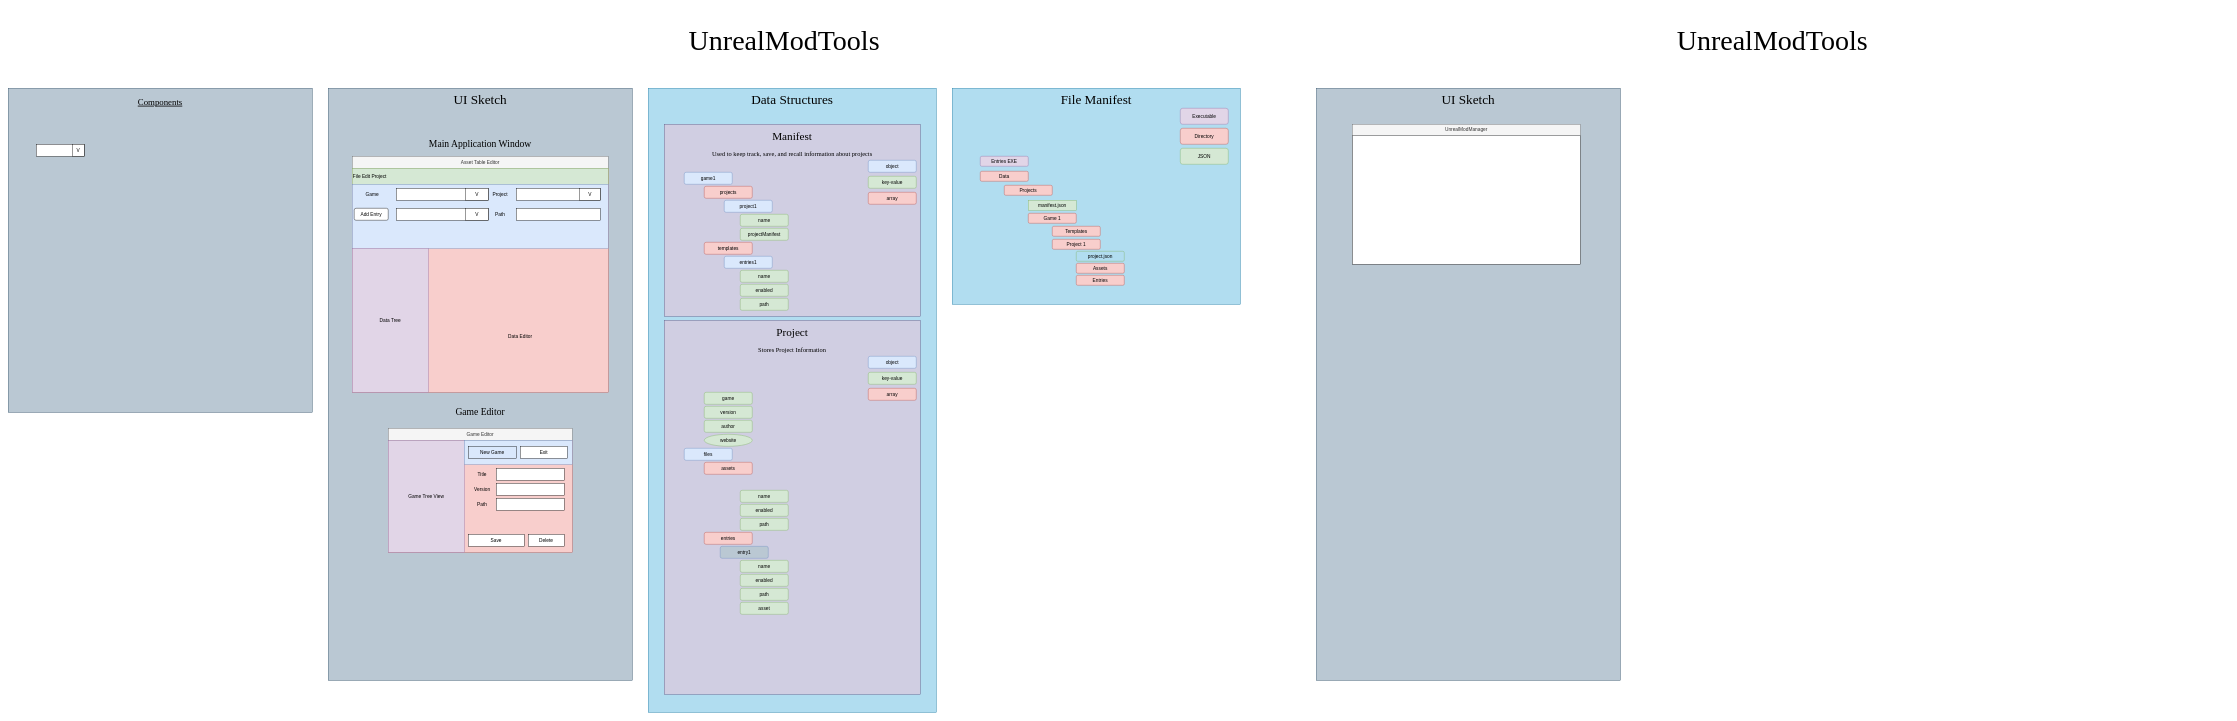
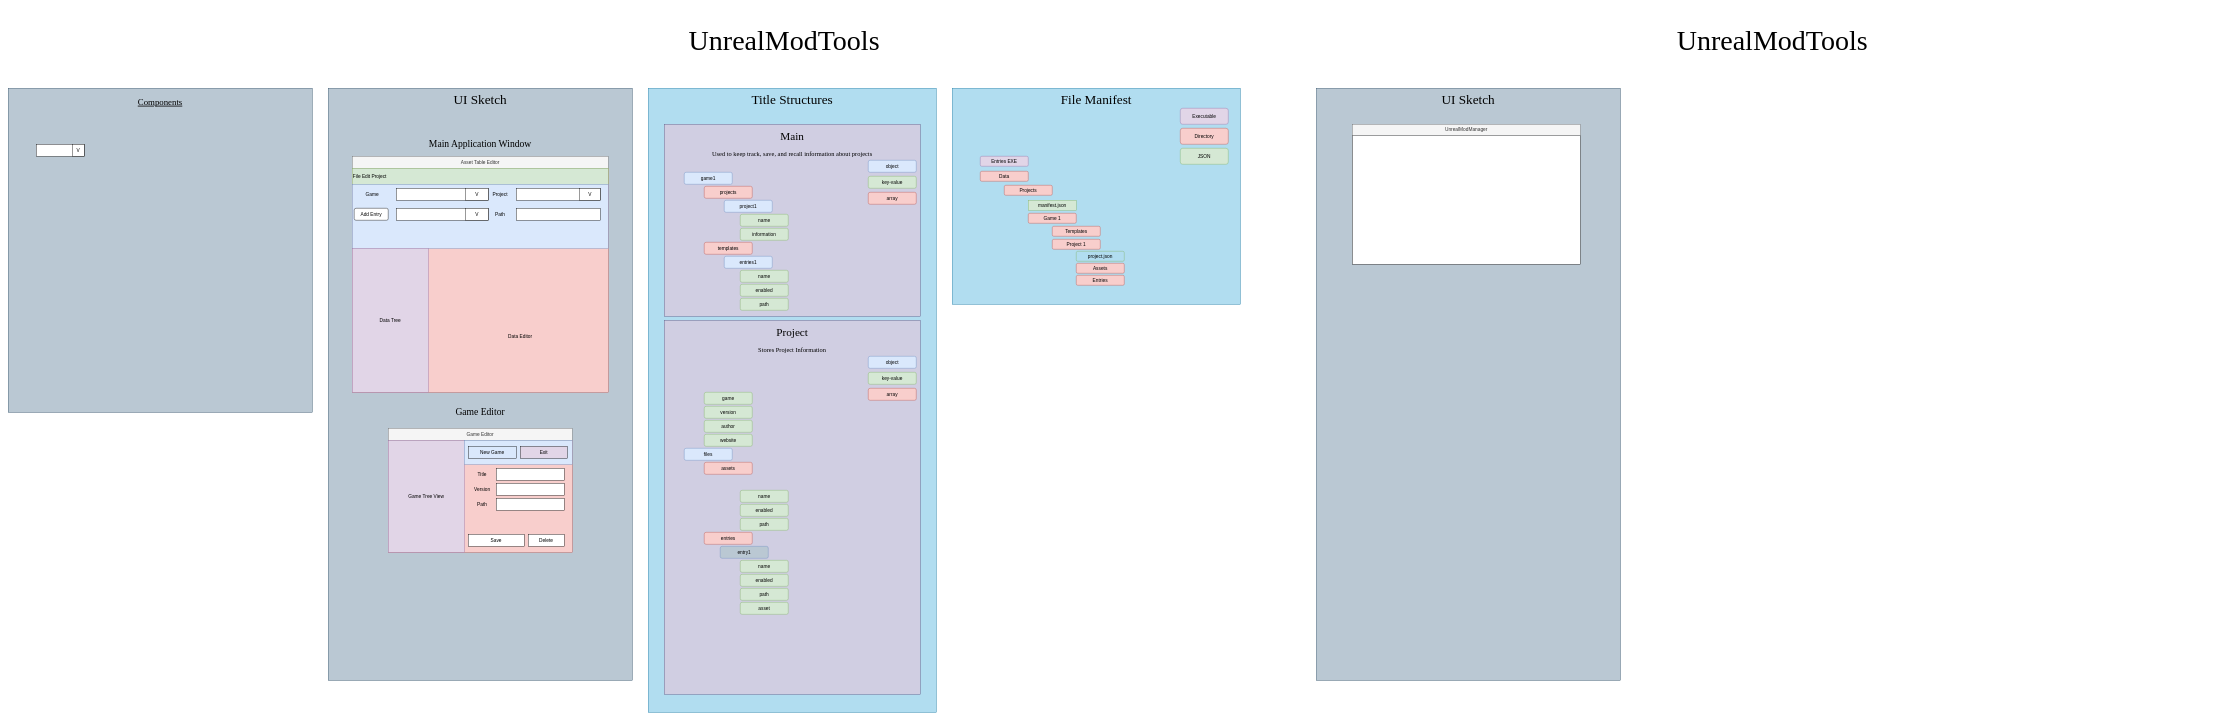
(792, 100) -> (792, 100)
(792, 136) -> (792, 136)
(764, 234) -> (764, 234)
(728, 440) -> (728, 440)
(544, 452) -> (544, 452)
